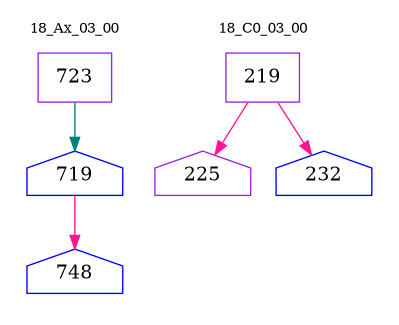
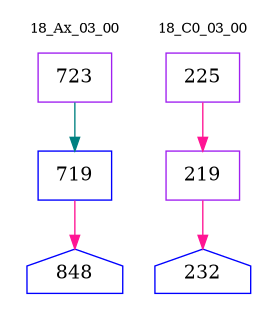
(235, 123) -> (203, 120)
(75, 176) -> (75, 176)
(203, 176) -> (203, 78)
(75, 274) -> (75, 274)
